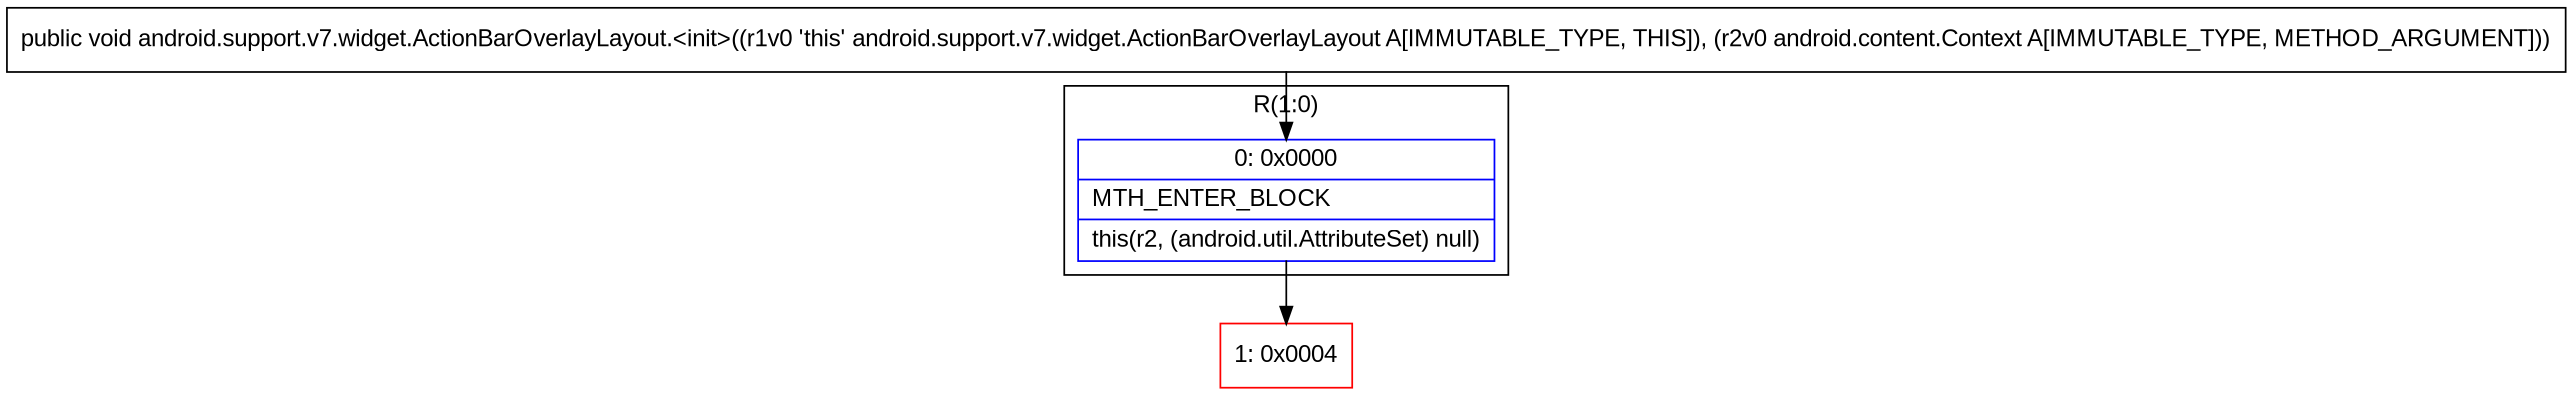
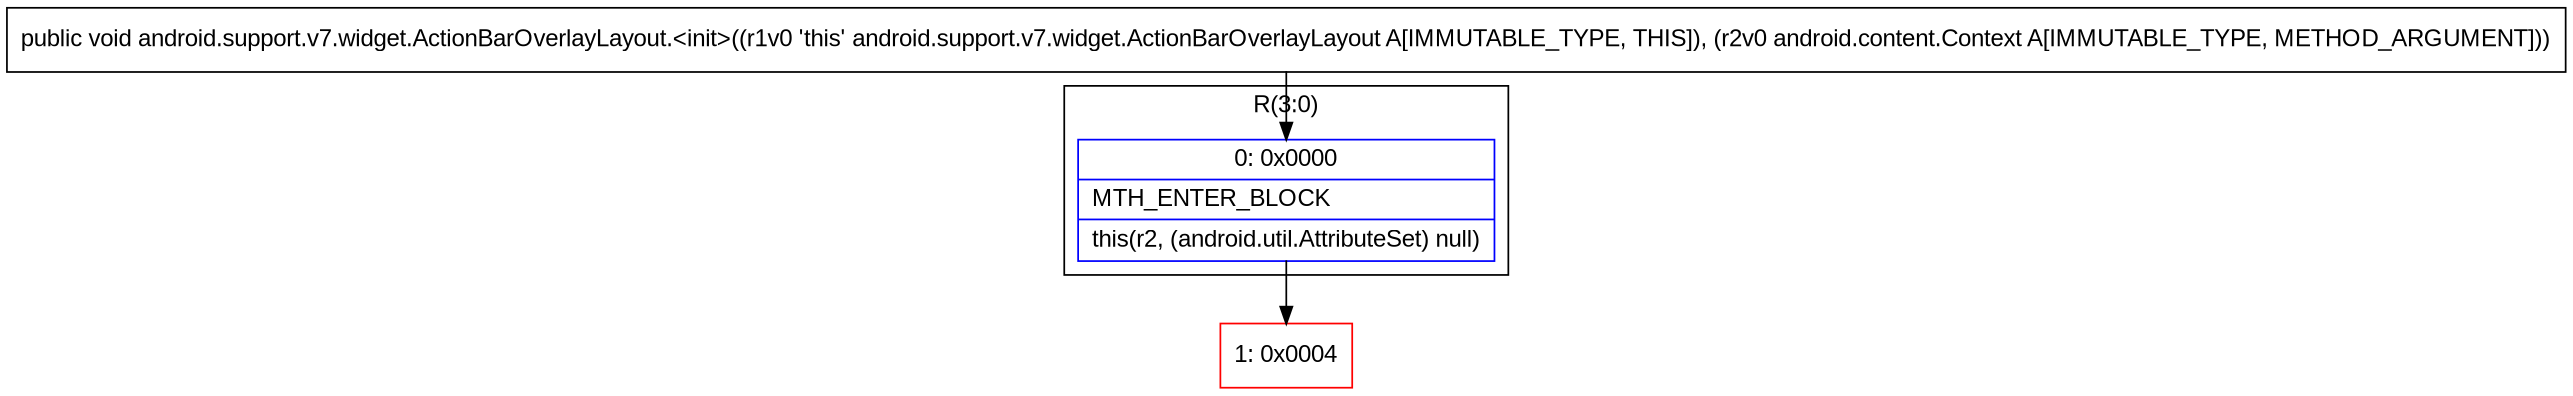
(1286, 106) -> (1286, 106)
